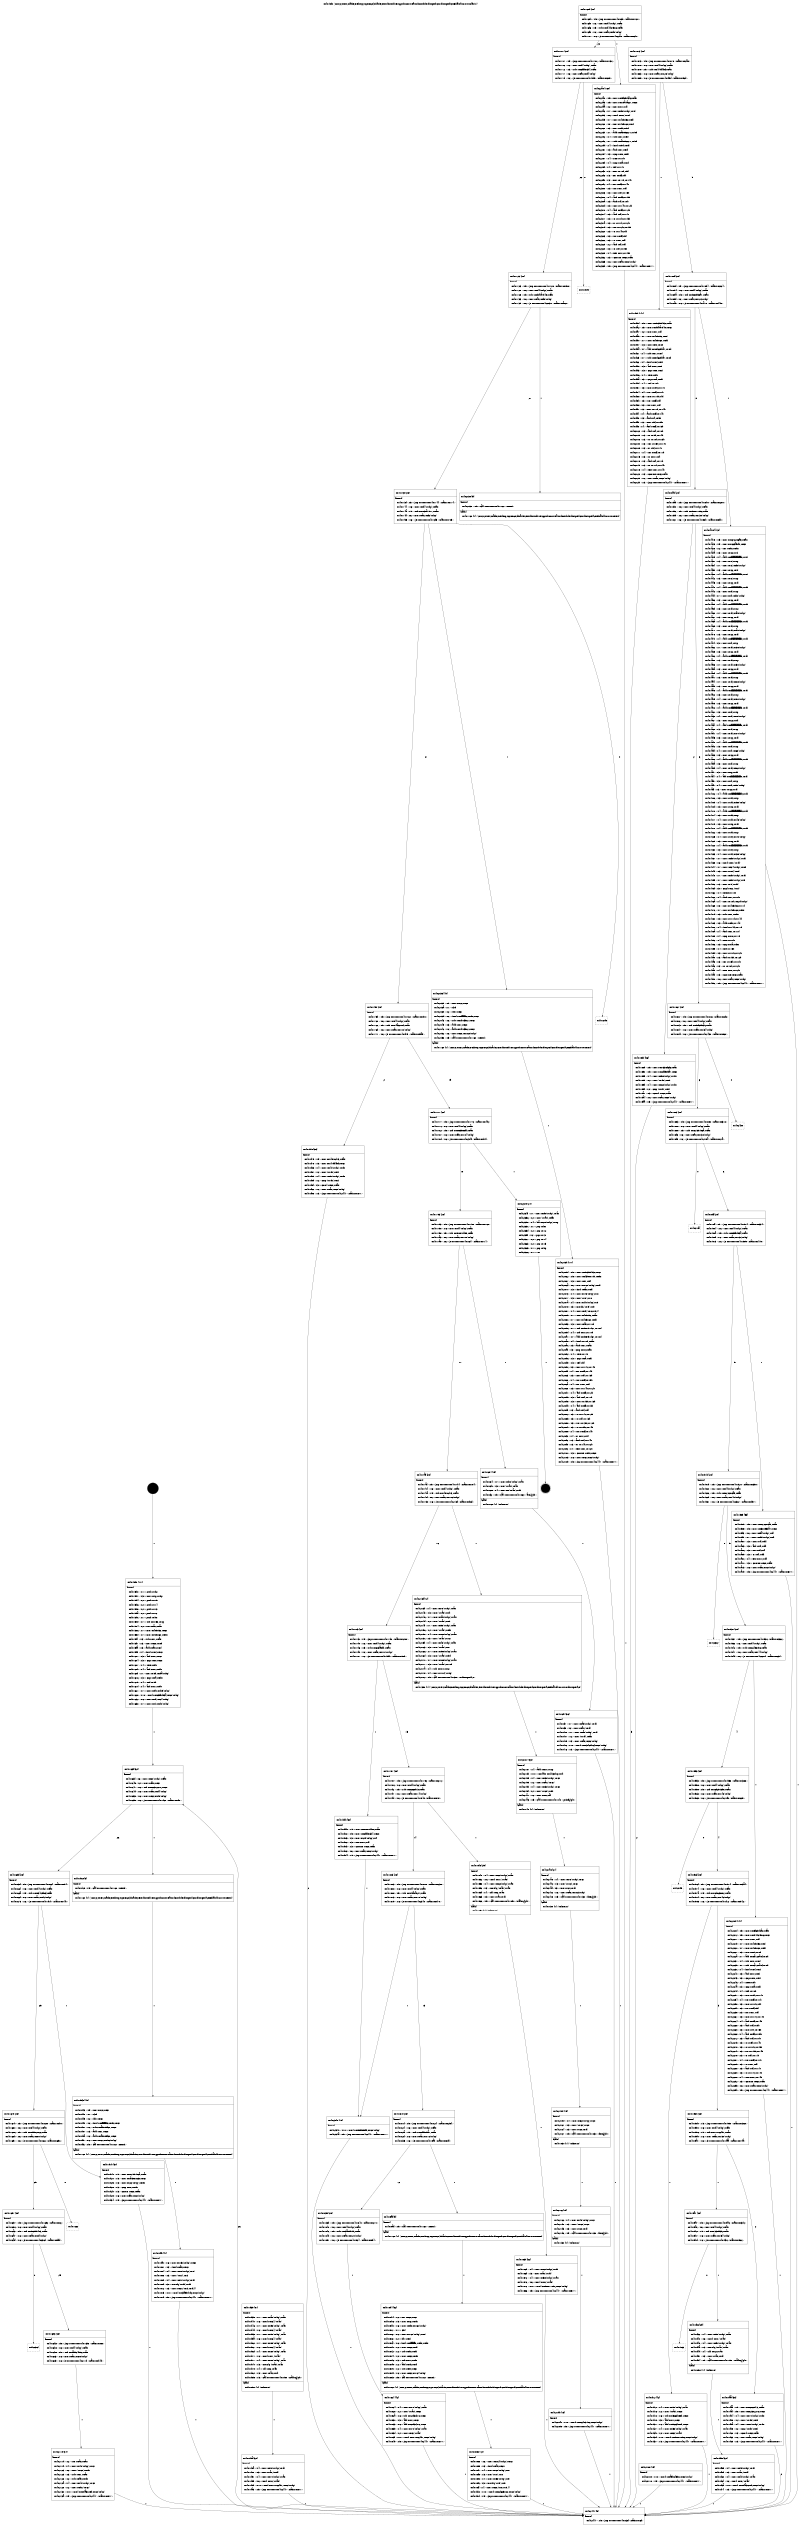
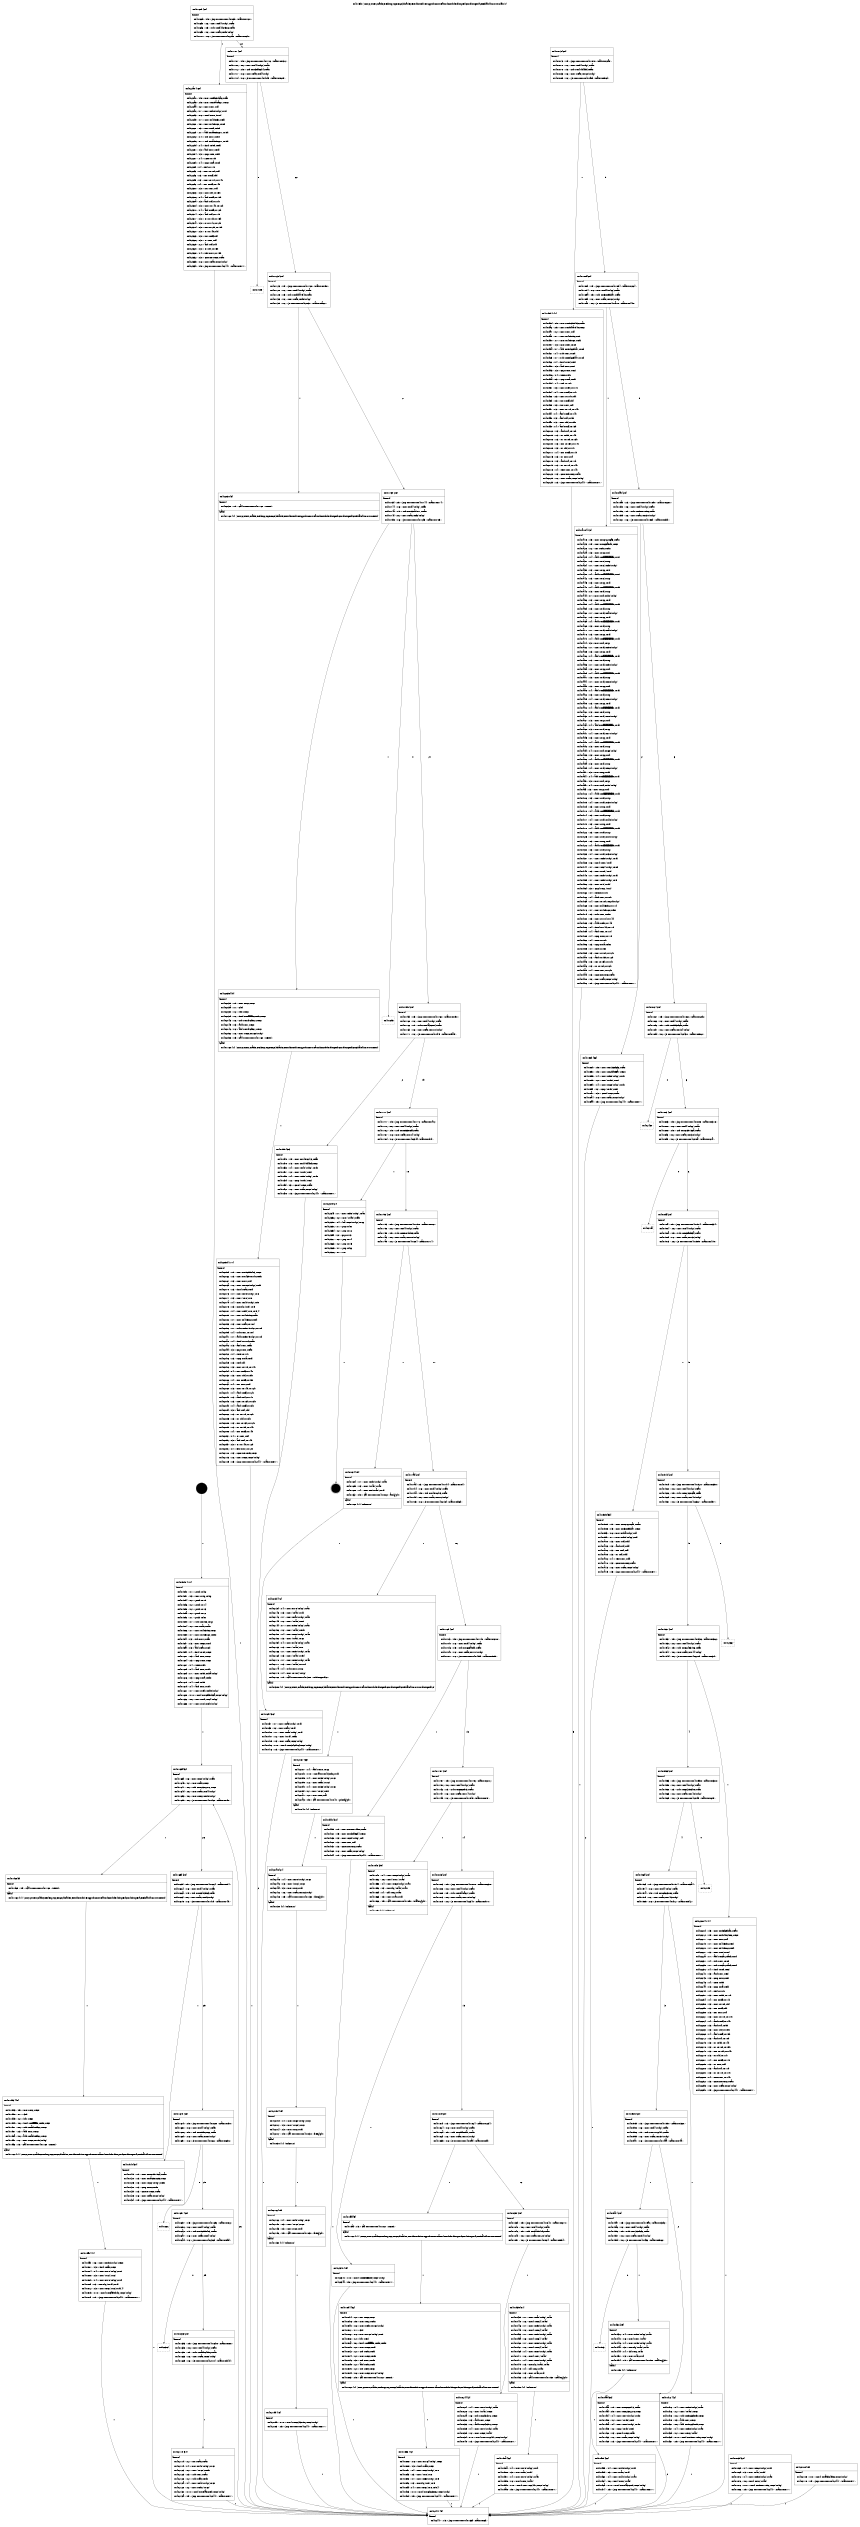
(362, 1987) -> (331, 2219)
(531, 2084) -> none
